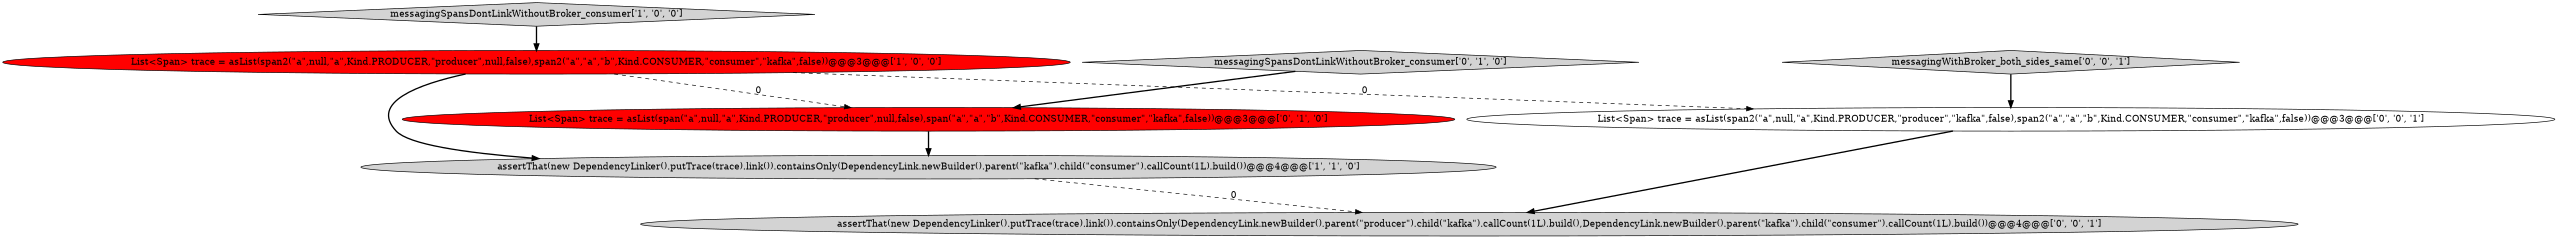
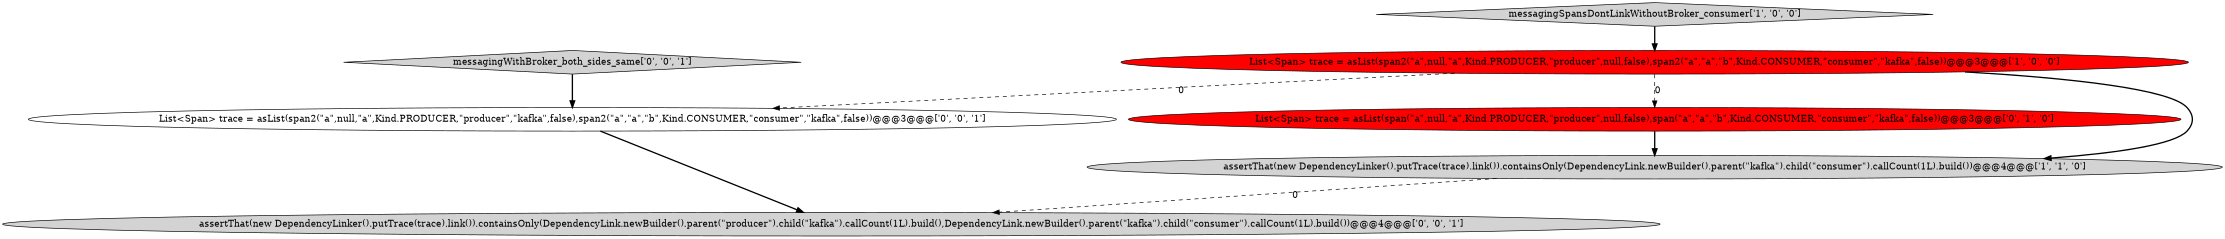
(1361, 62) -> none
